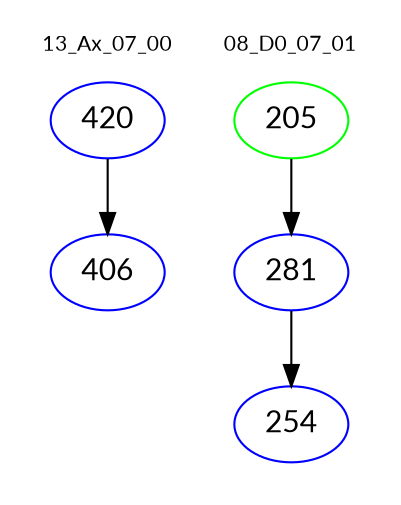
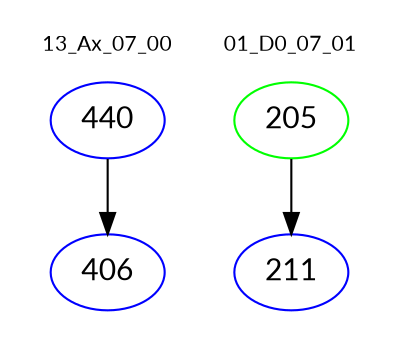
(291, 45) -> (291, 45)
(108, 120) -> (108, 120)
(291, 272) -> (291, 272)
(291, 424) -> none
